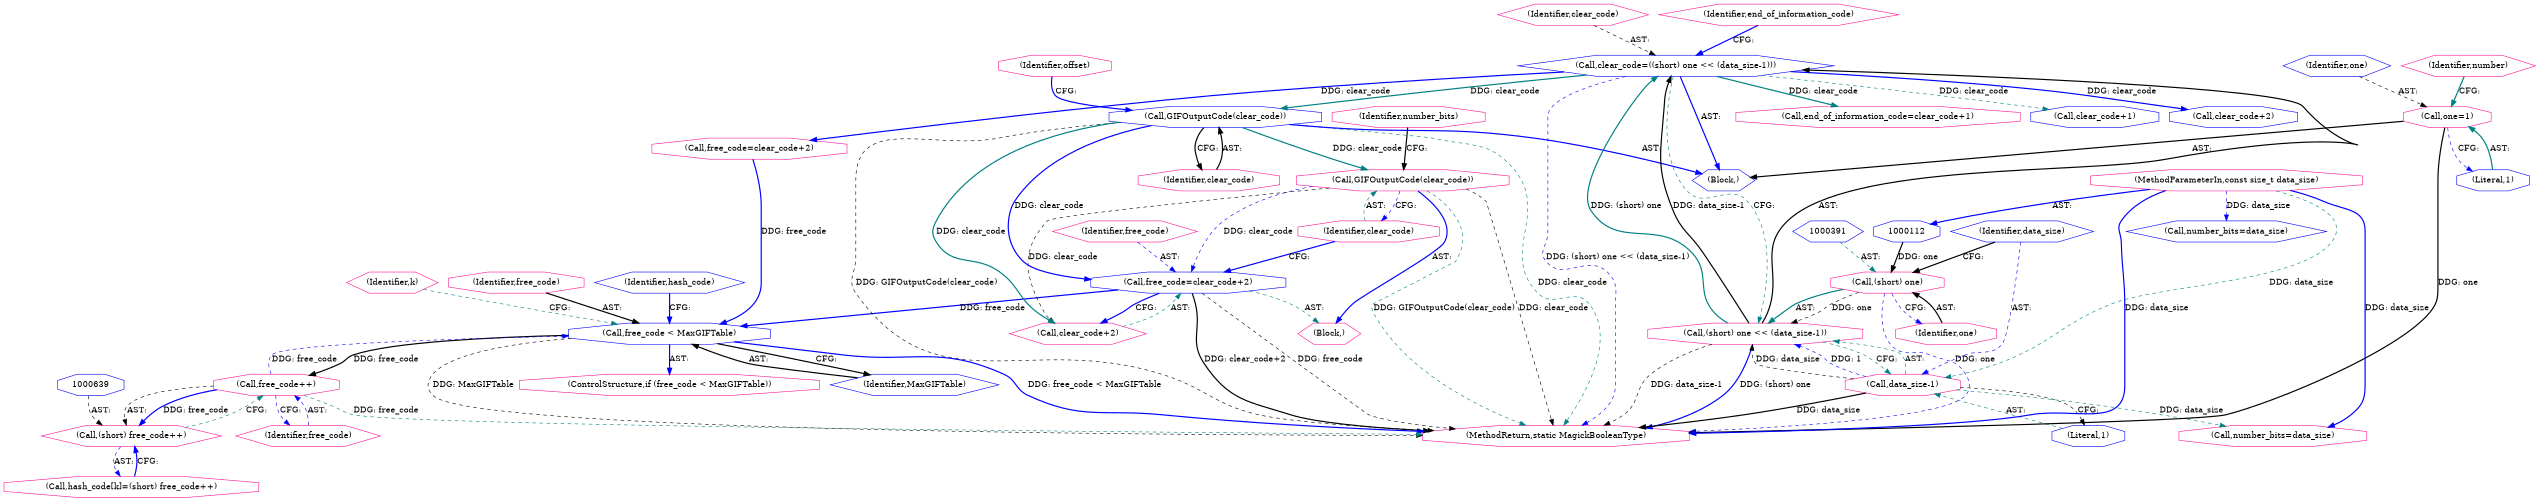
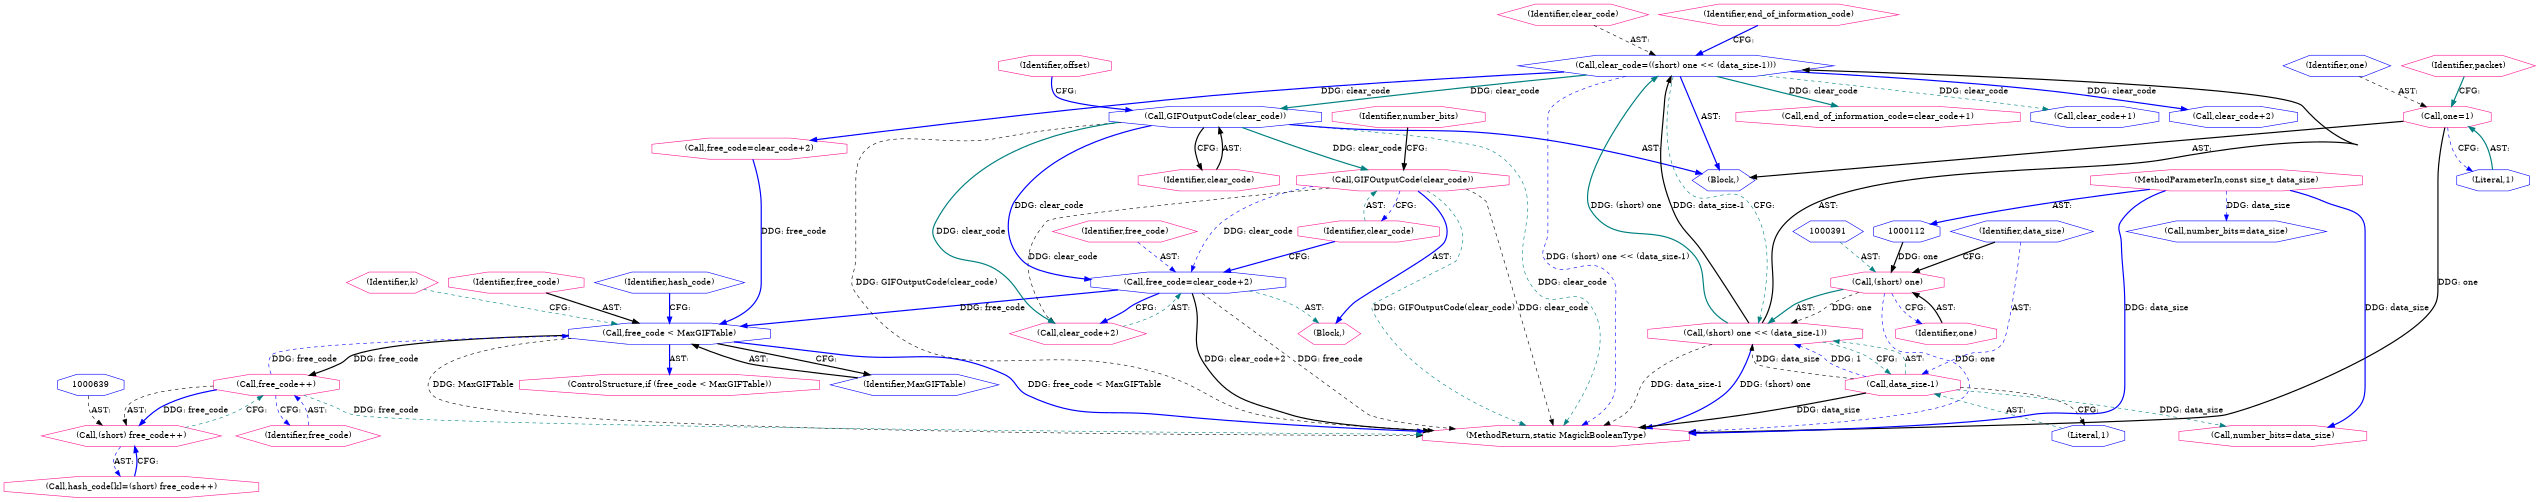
(2468, 66) -> (2468, 66)
(2181, 289) -> none
